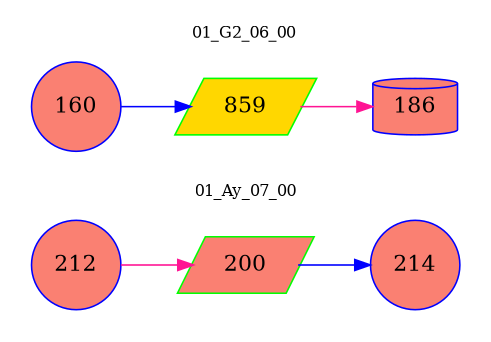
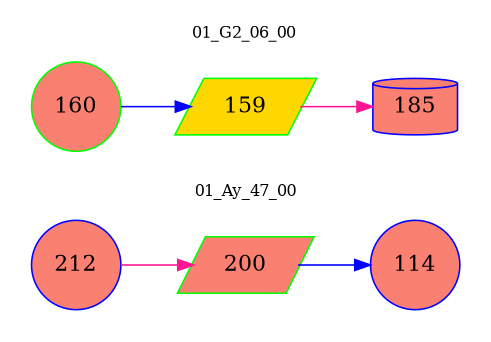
(76, 107) -> (76, 107)
(246, 107) -> (246, 107)
(415, 107) -> (415, 107)
(246, 192) -> (246, 192)
(415, 265) -> (415, 265)
